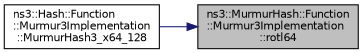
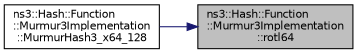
(278, 27) -> (275, 27)
